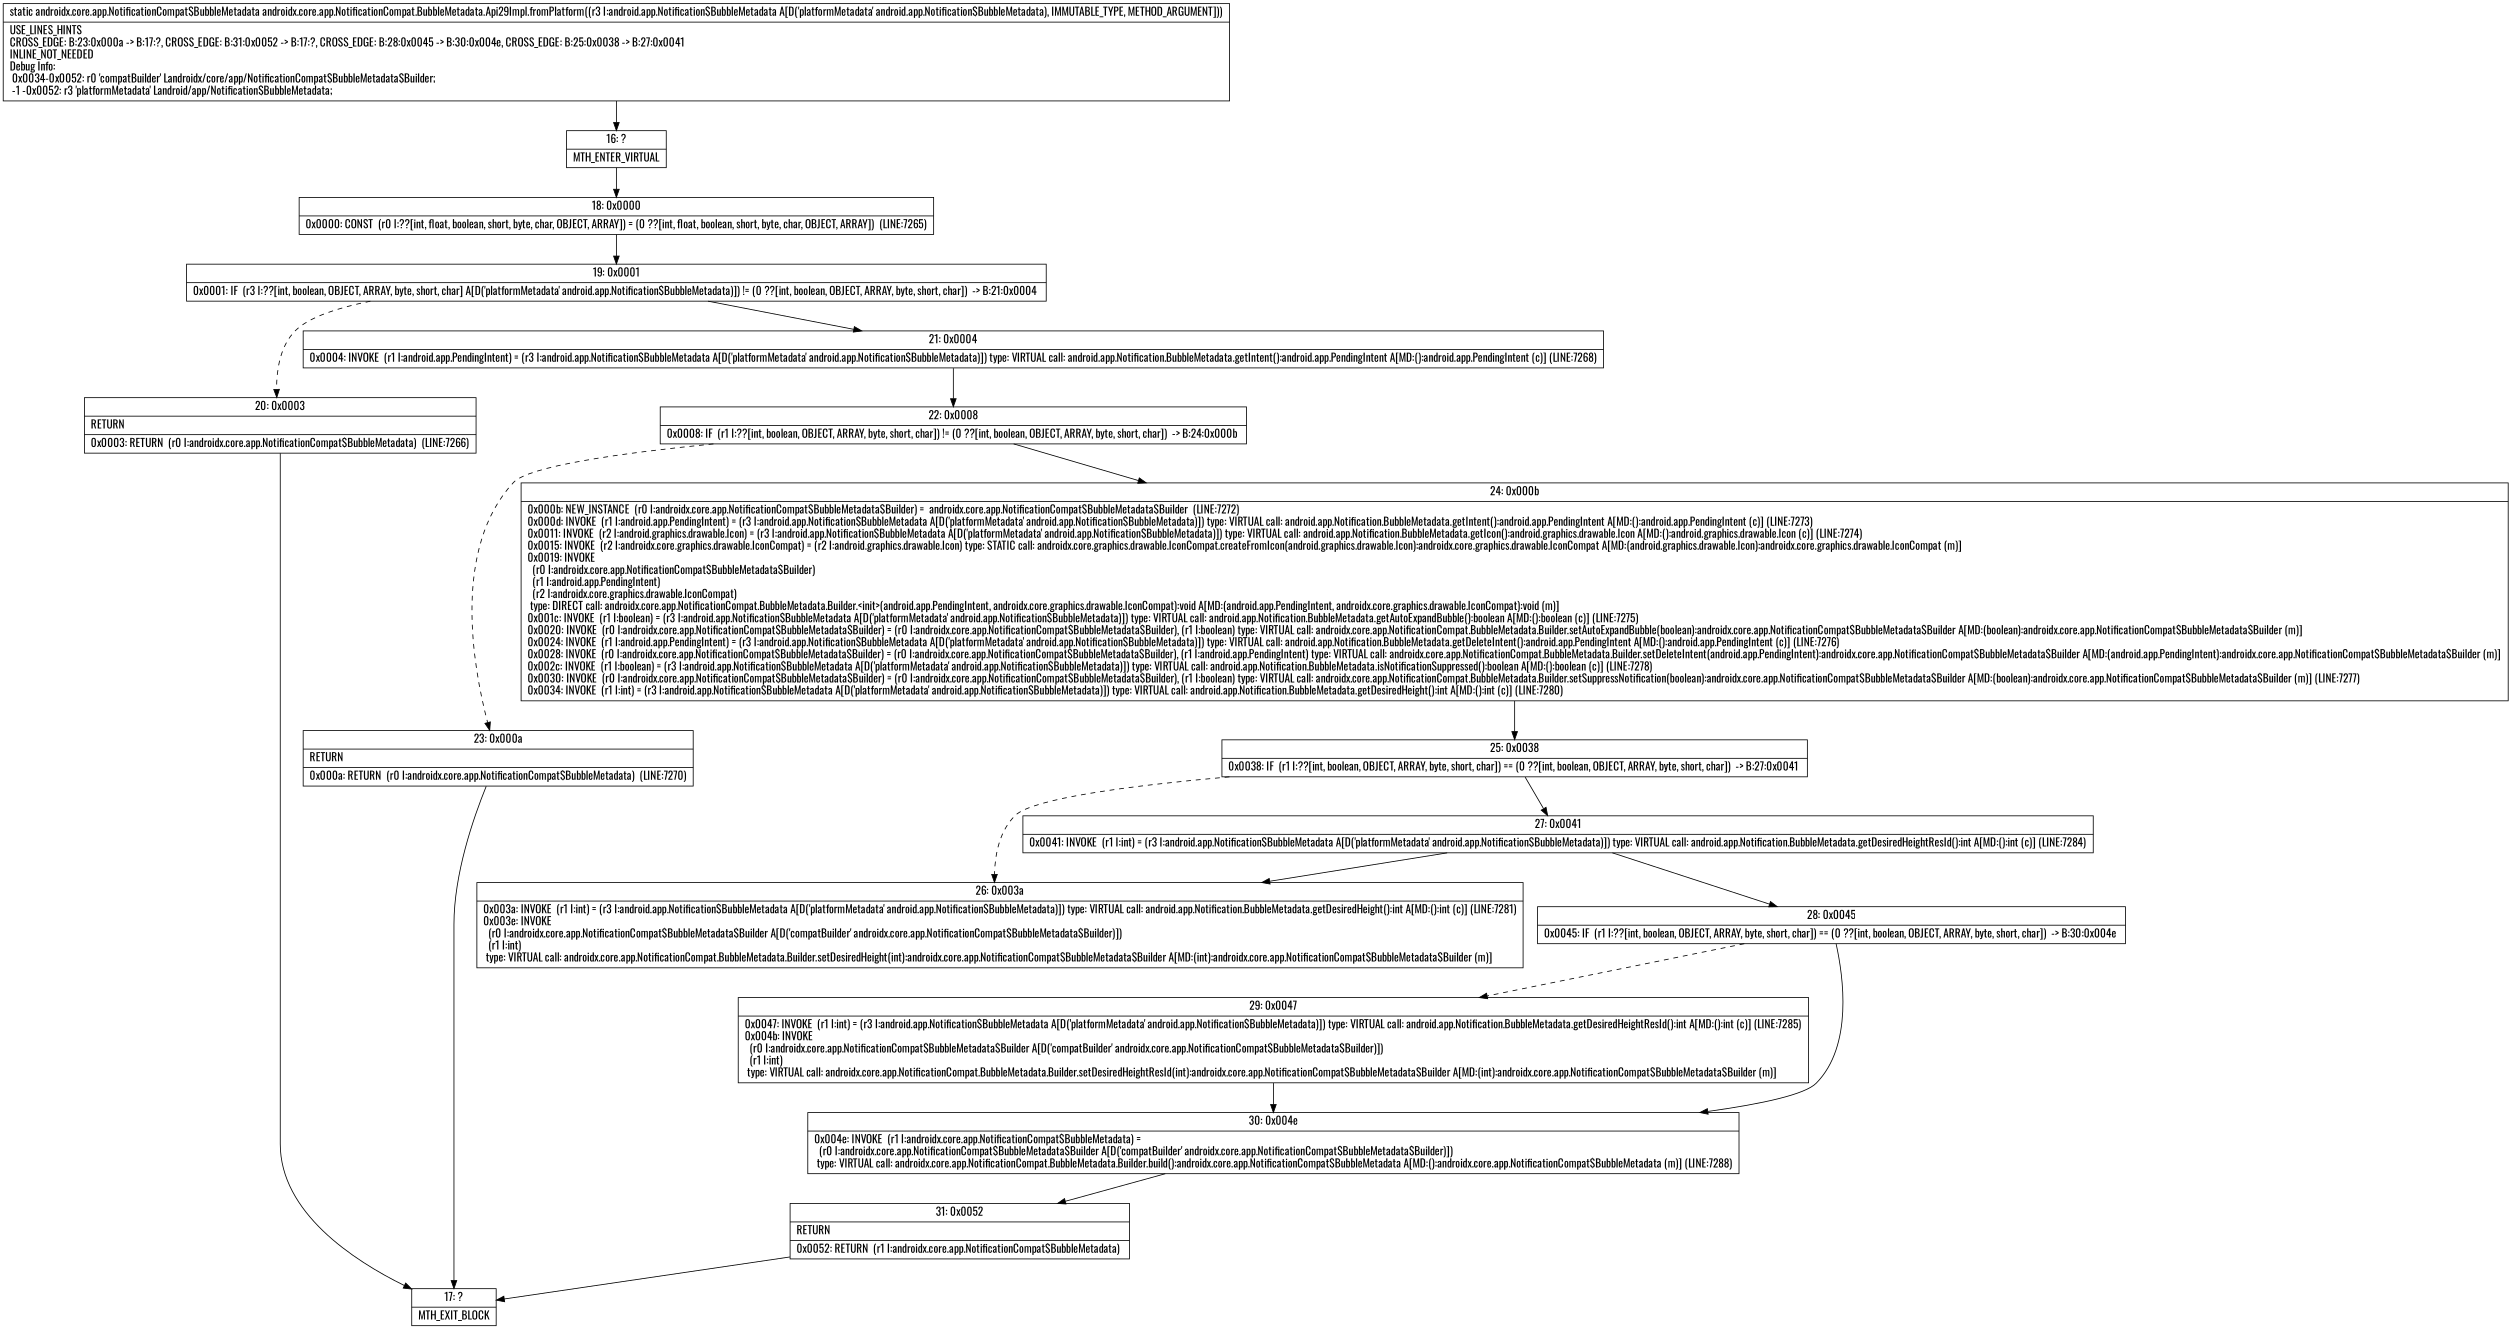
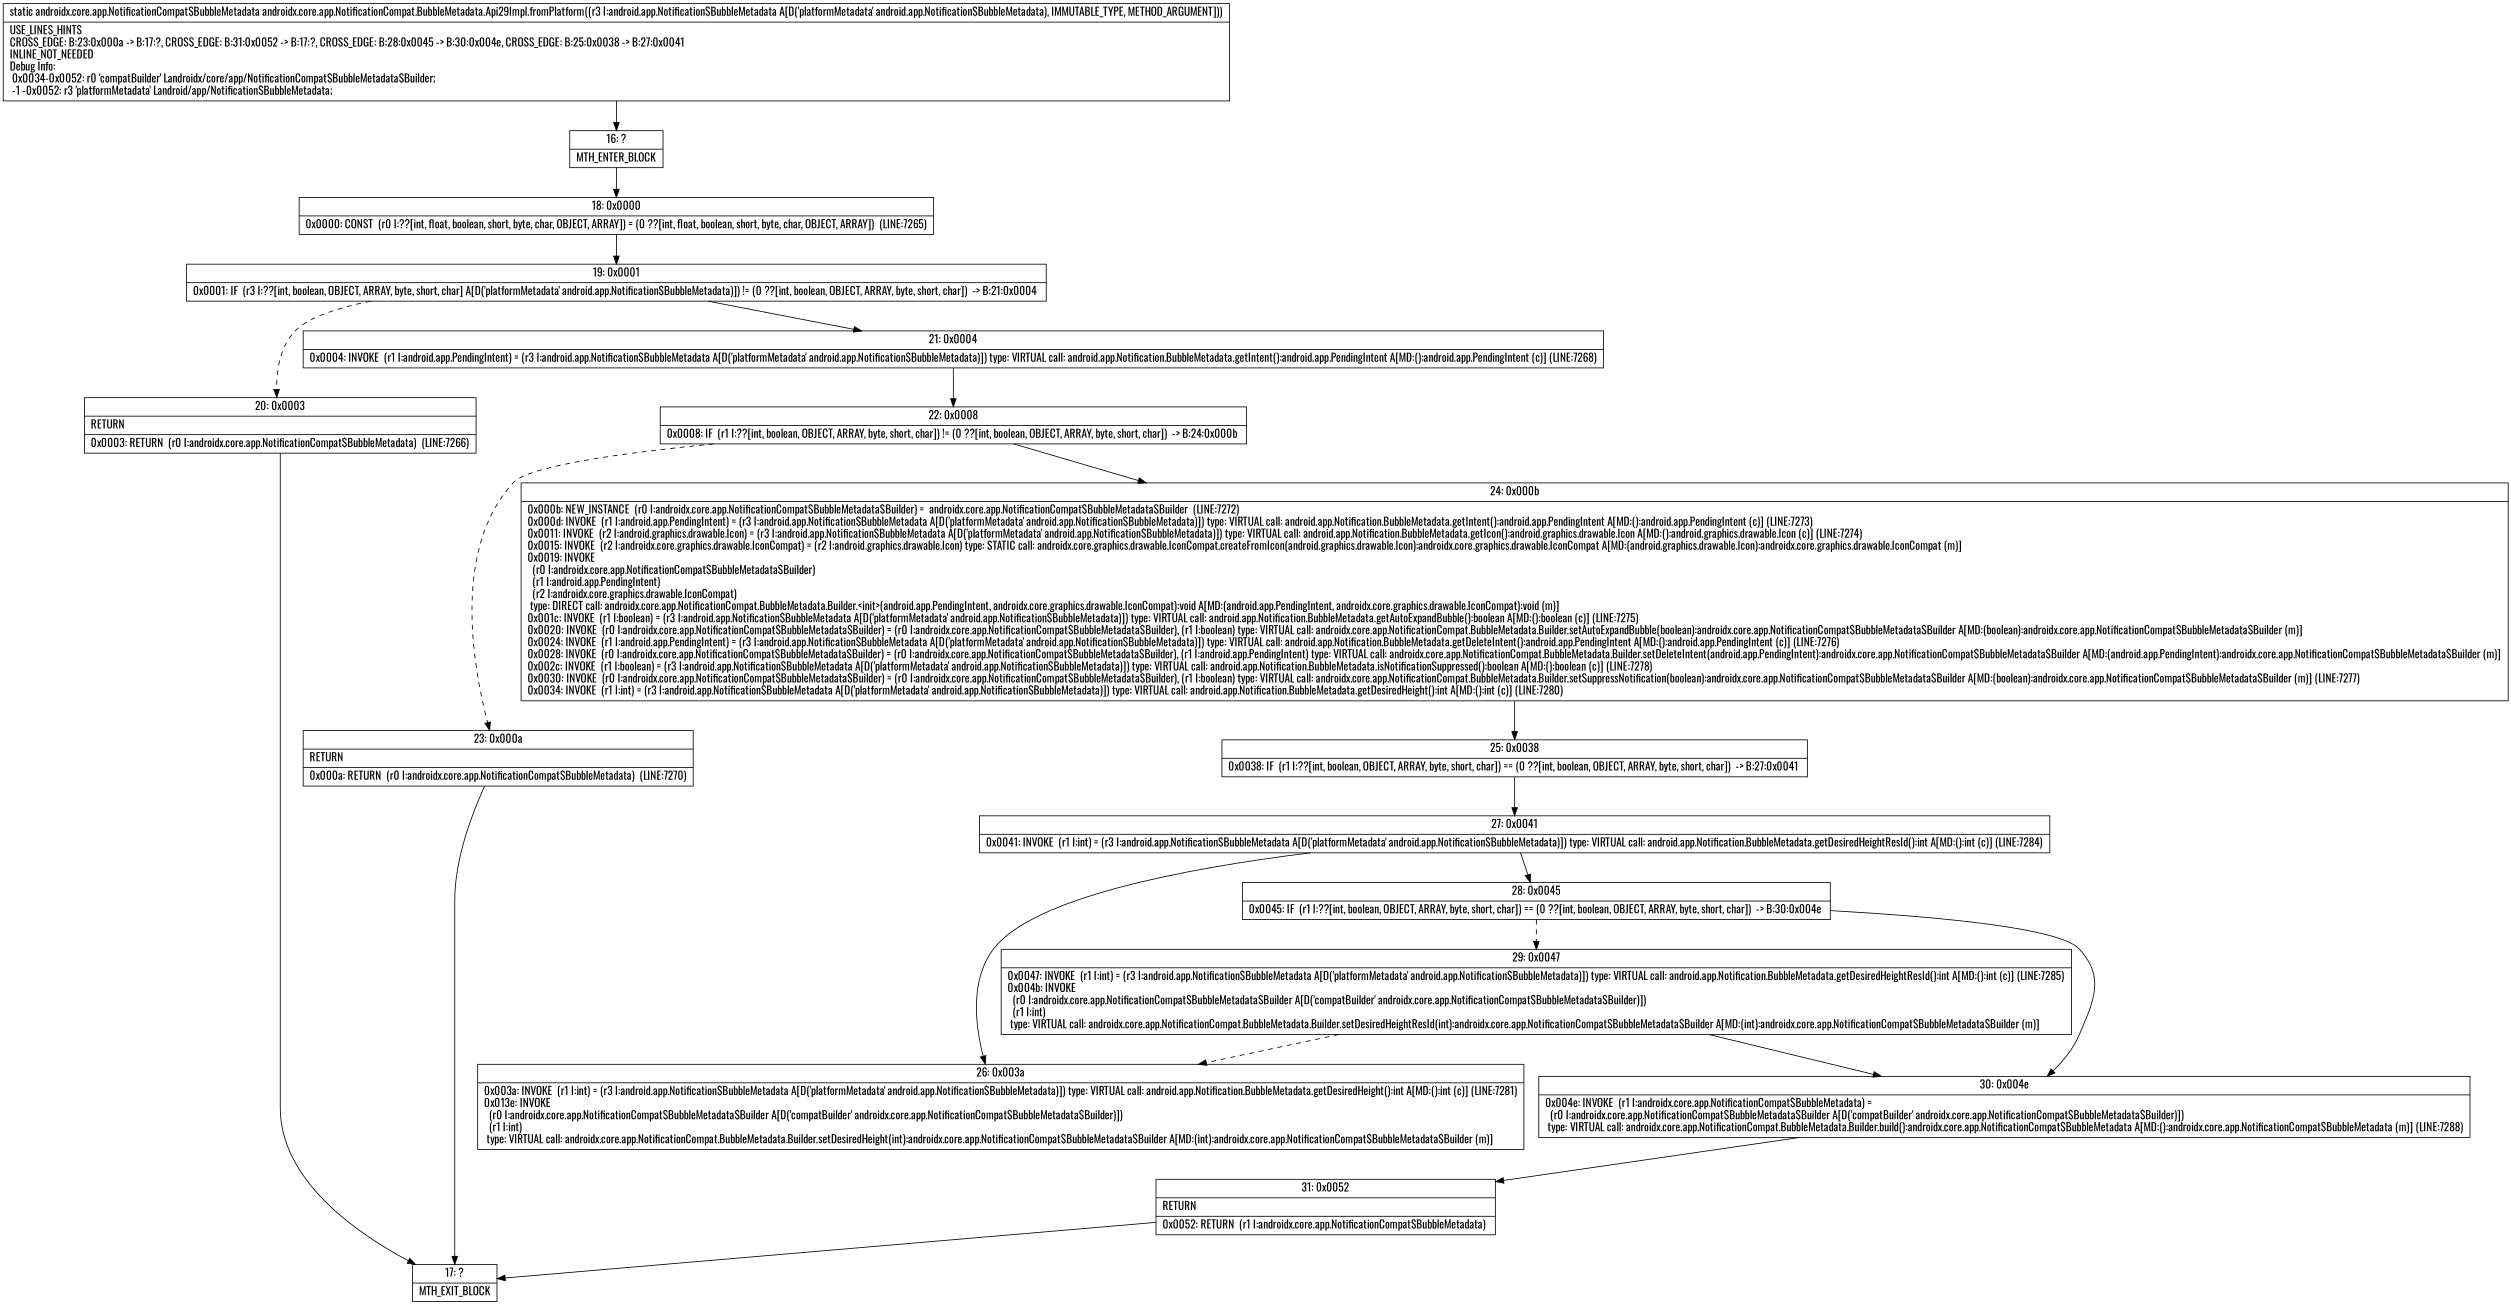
(616, 158) -> (616, 158)
(1089, 794) -> (1273, 1049)
(520, 922) -> (520, 1104)
